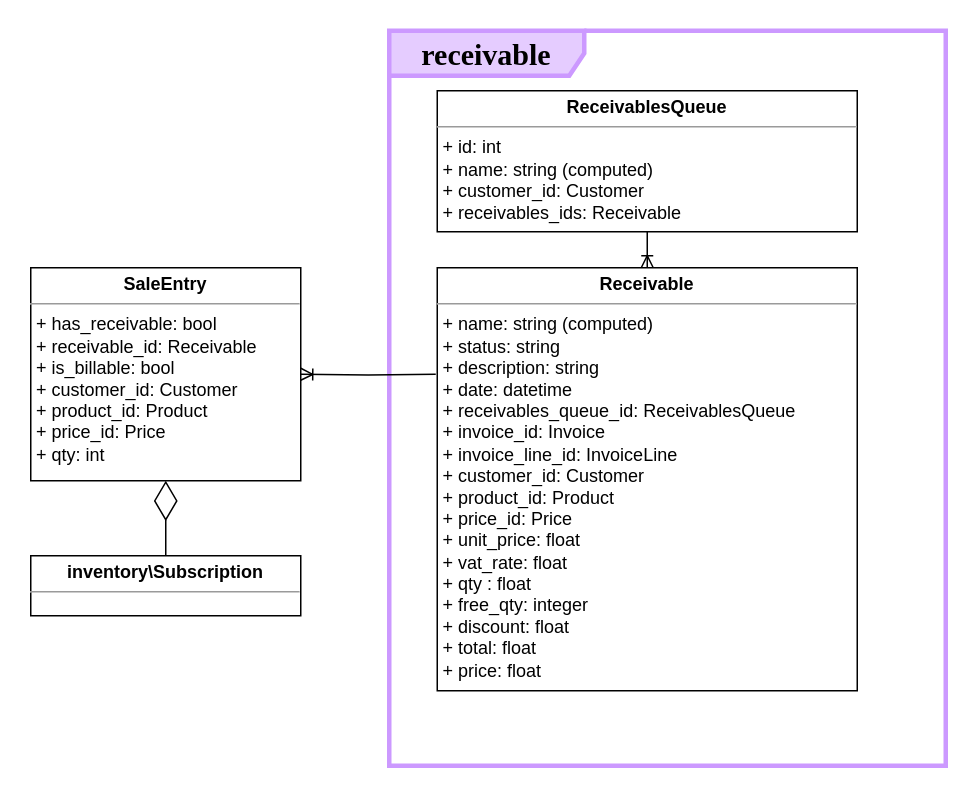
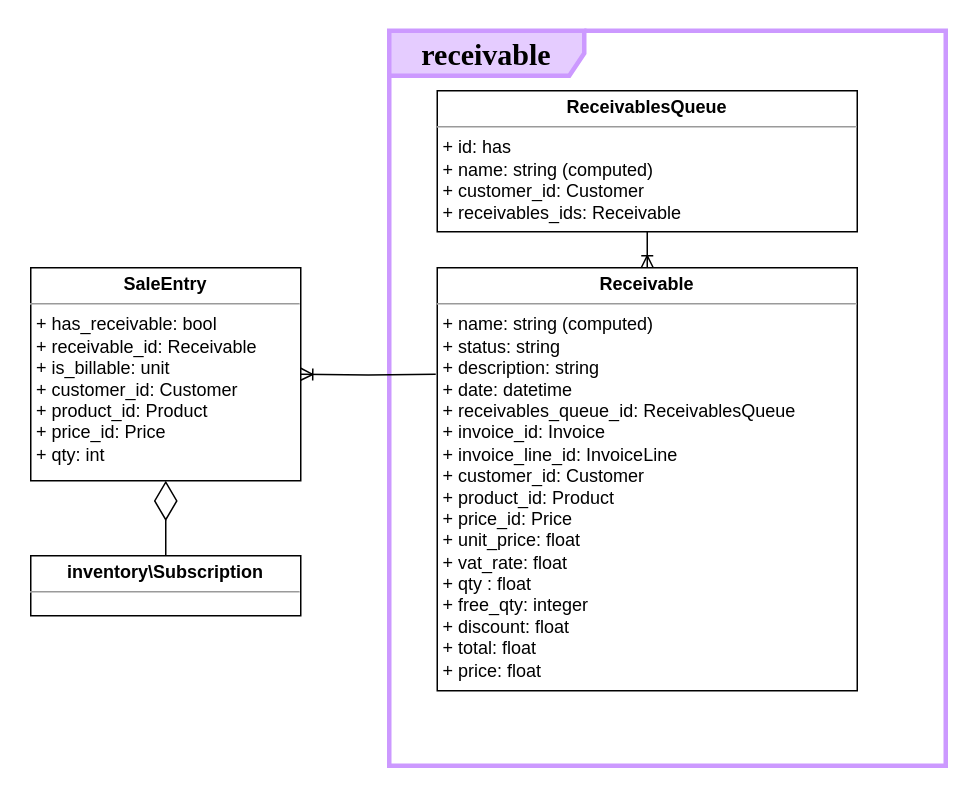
(565, 145) -> (565, 145)
(148, 354) -> (148, 354)
